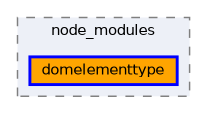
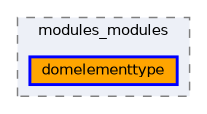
(104, 31) -> (104, 31)
